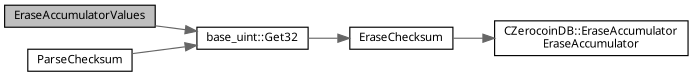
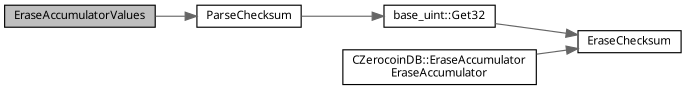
(170, 28) -> (170, 16)
(468, 38) -> (552, 52)
